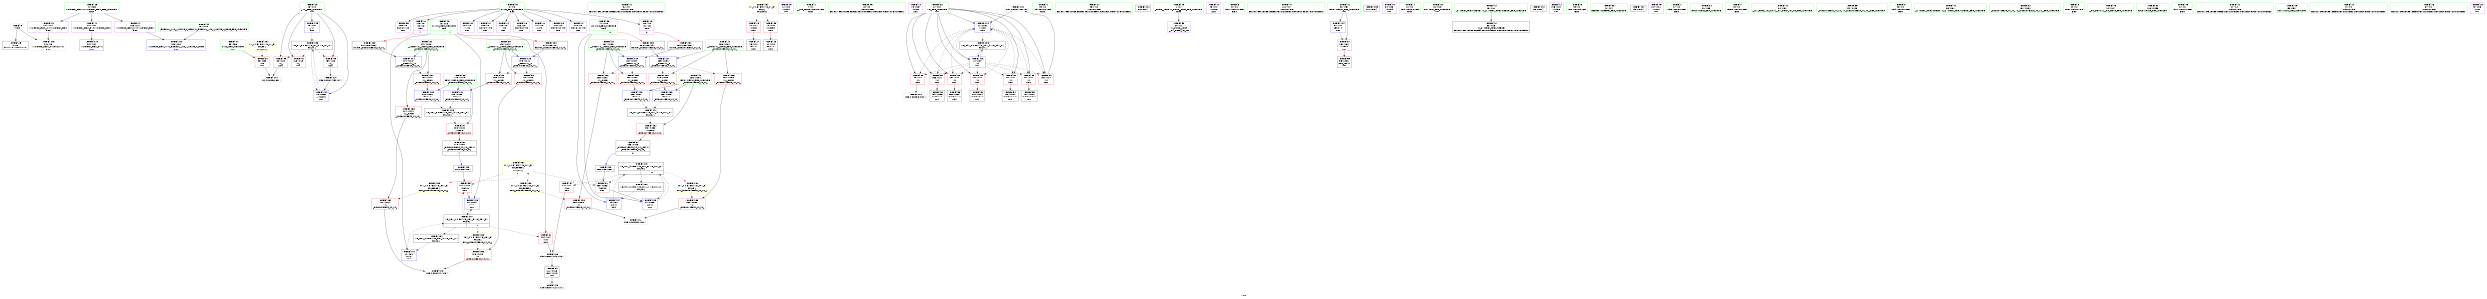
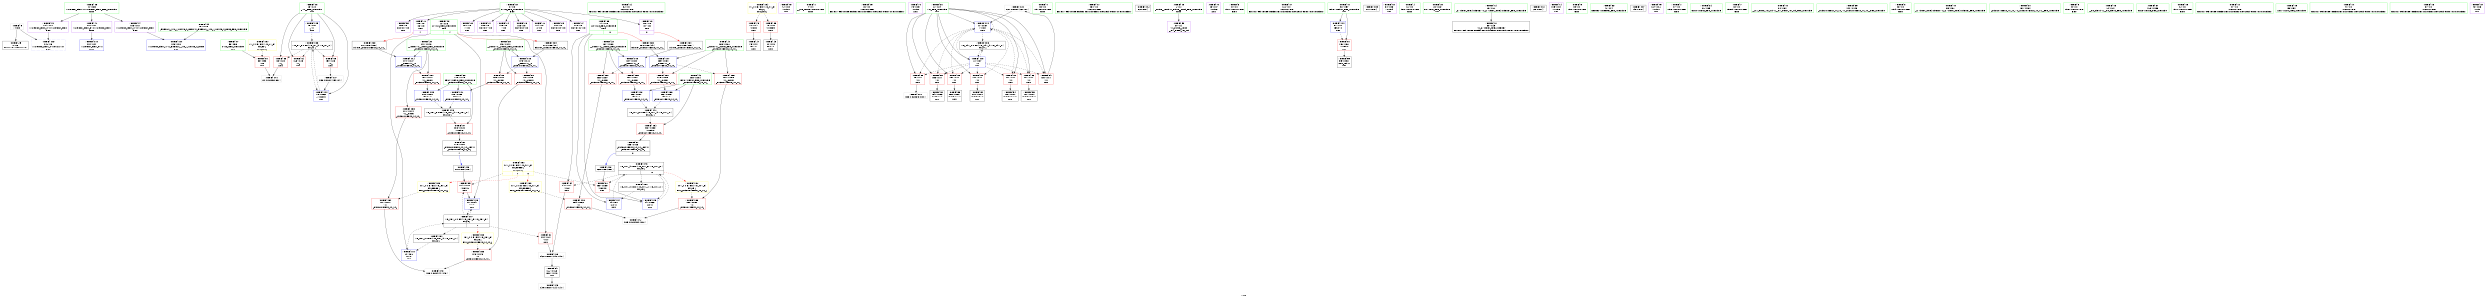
none -> (572, 102)
